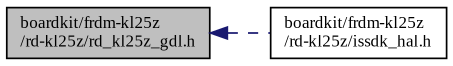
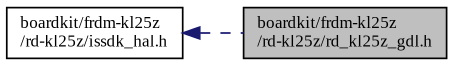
(249, 33) -> (222, 33)
